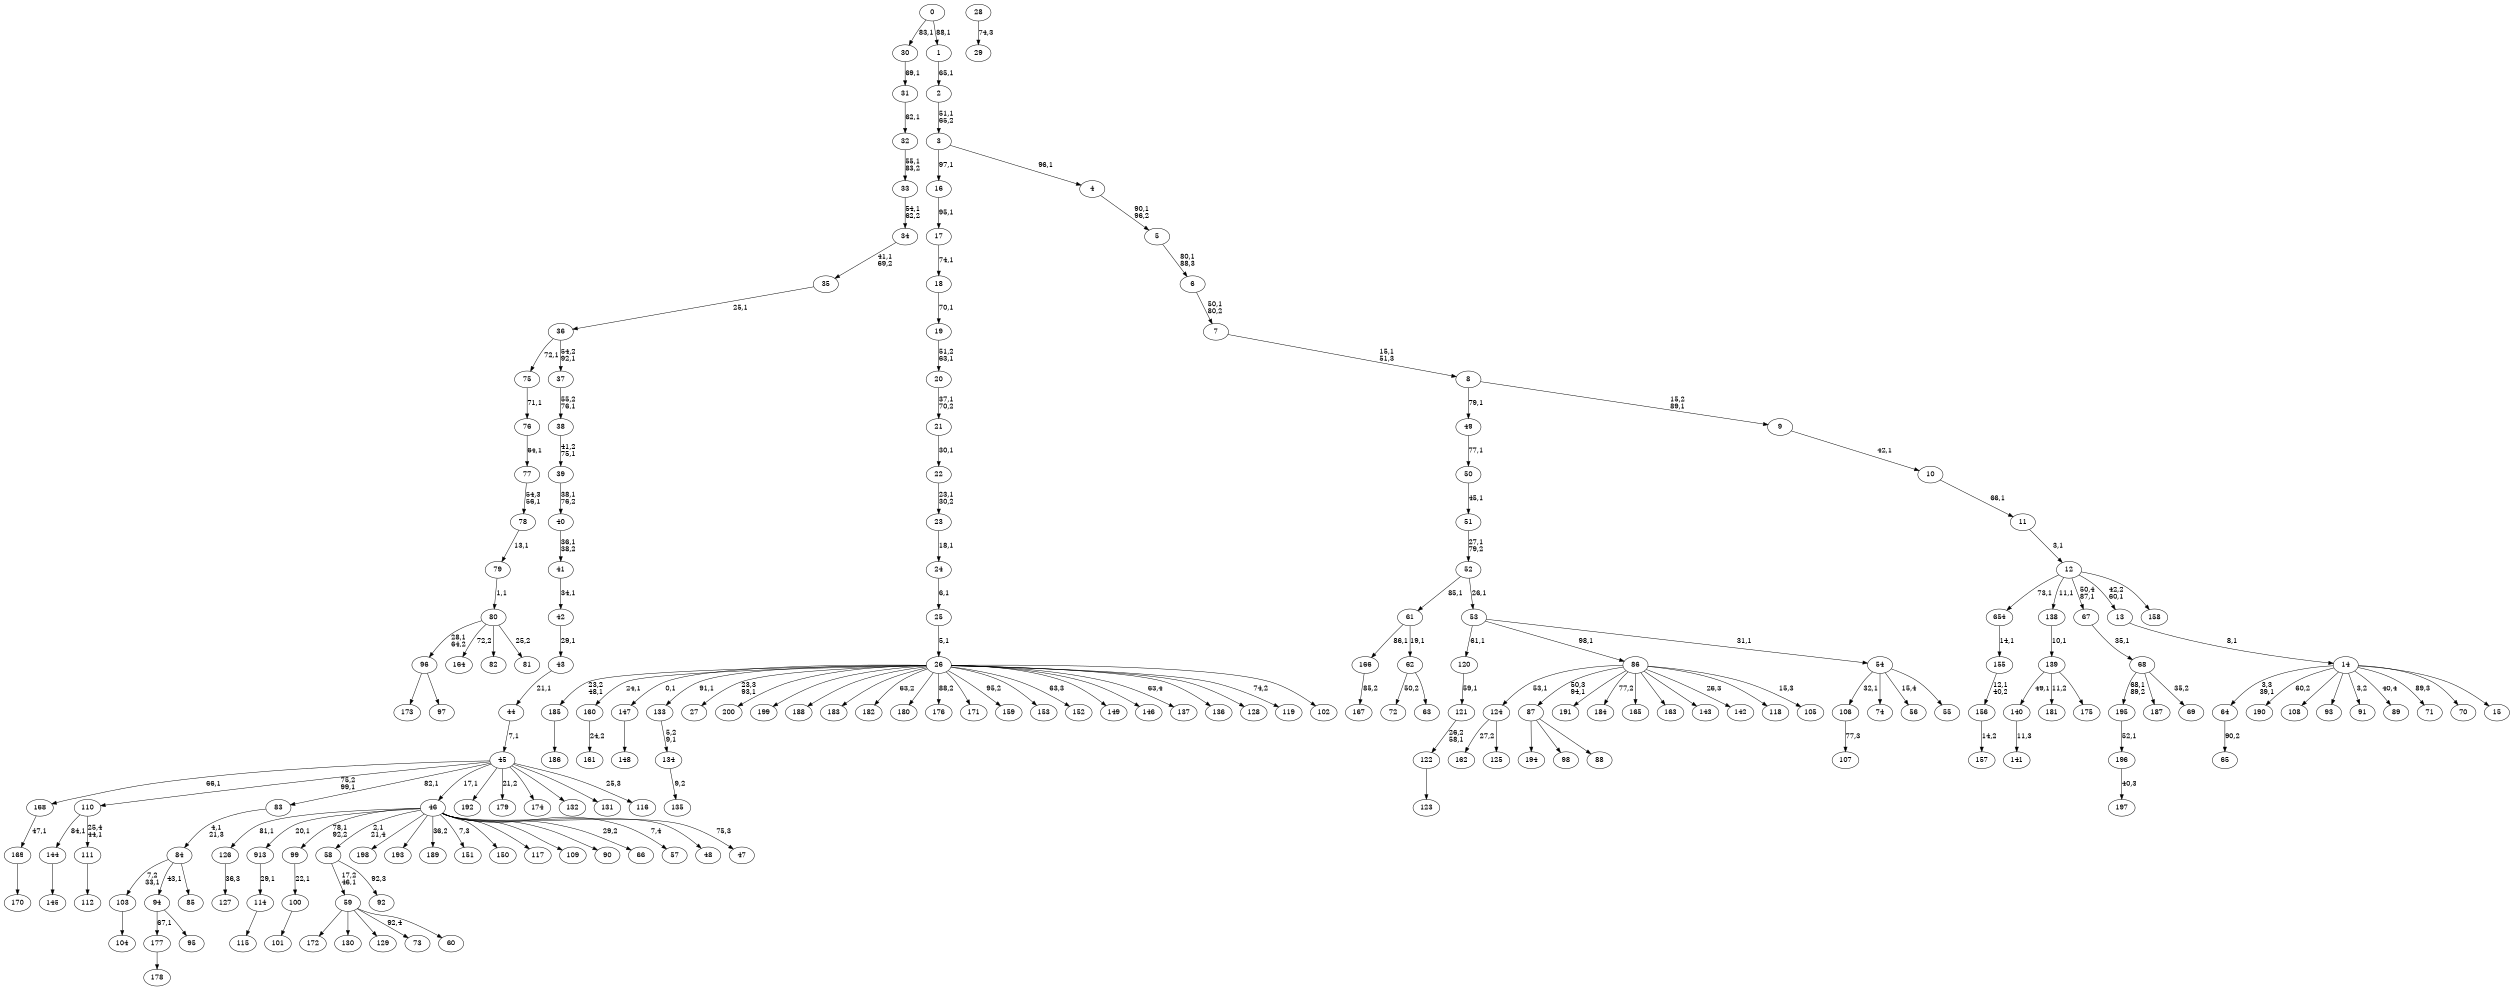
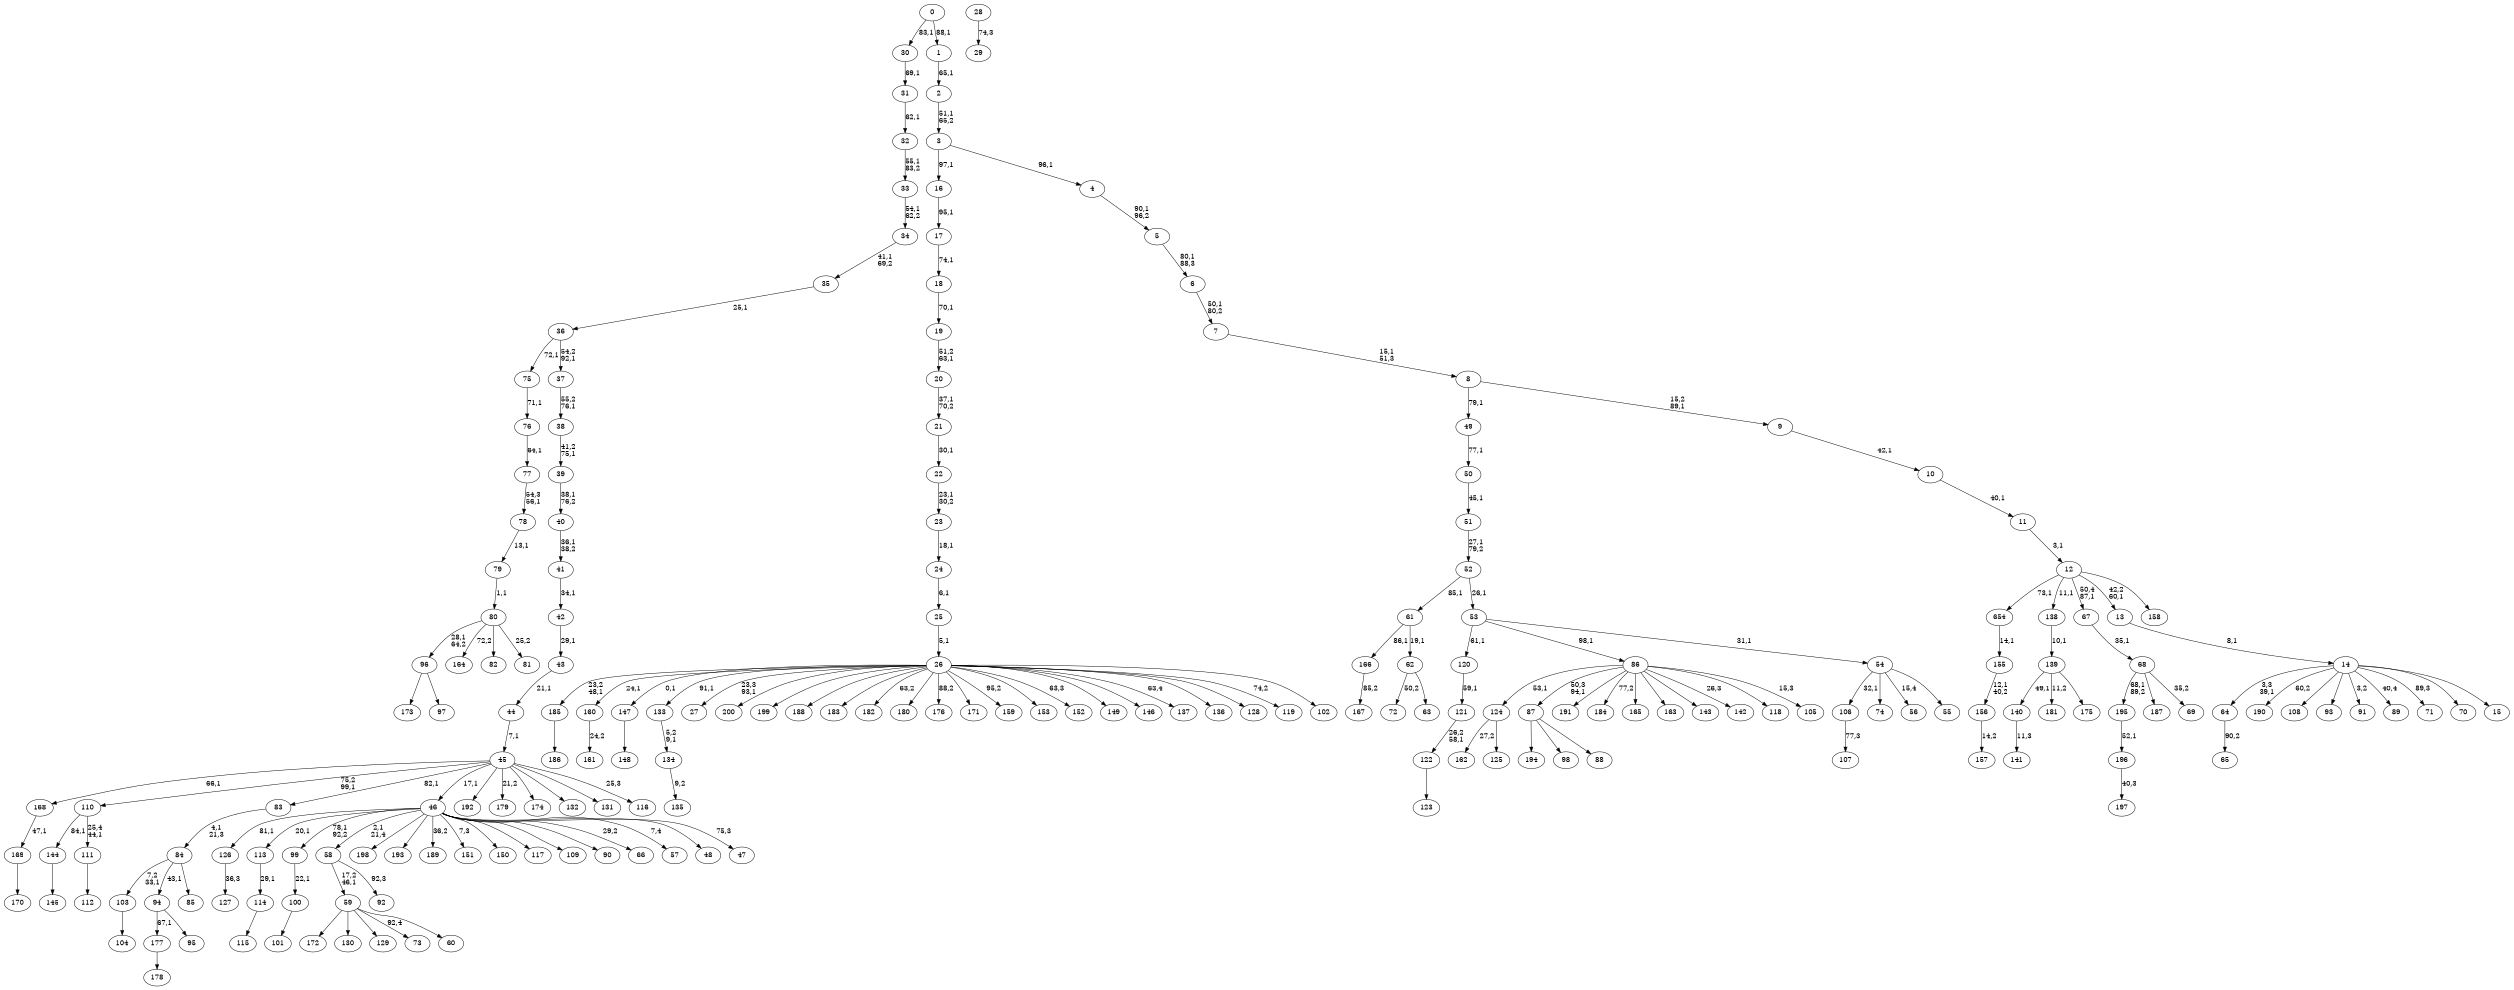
(1998, 498) -> (1998, 498)
(260, 855) -> (260, 855)
